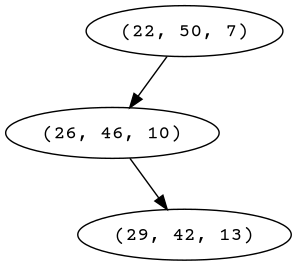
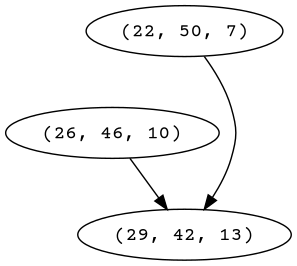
(153, 76) -> (235, 126)
